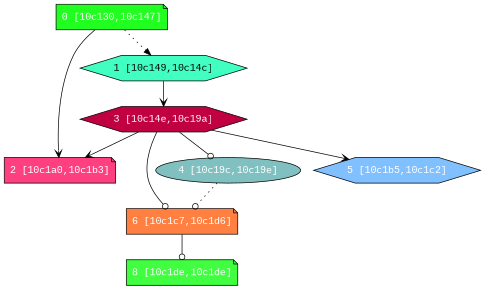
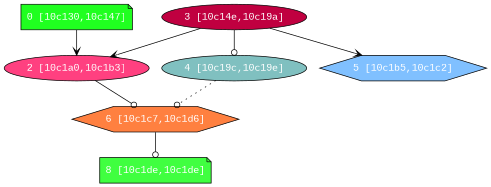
(164, 68) -> none
(164, 119) -> (234, 17)
(60, 170) -> (77, 68)
(147, 170) -> (113, 92)
(182, 221) -> (155, 119)
